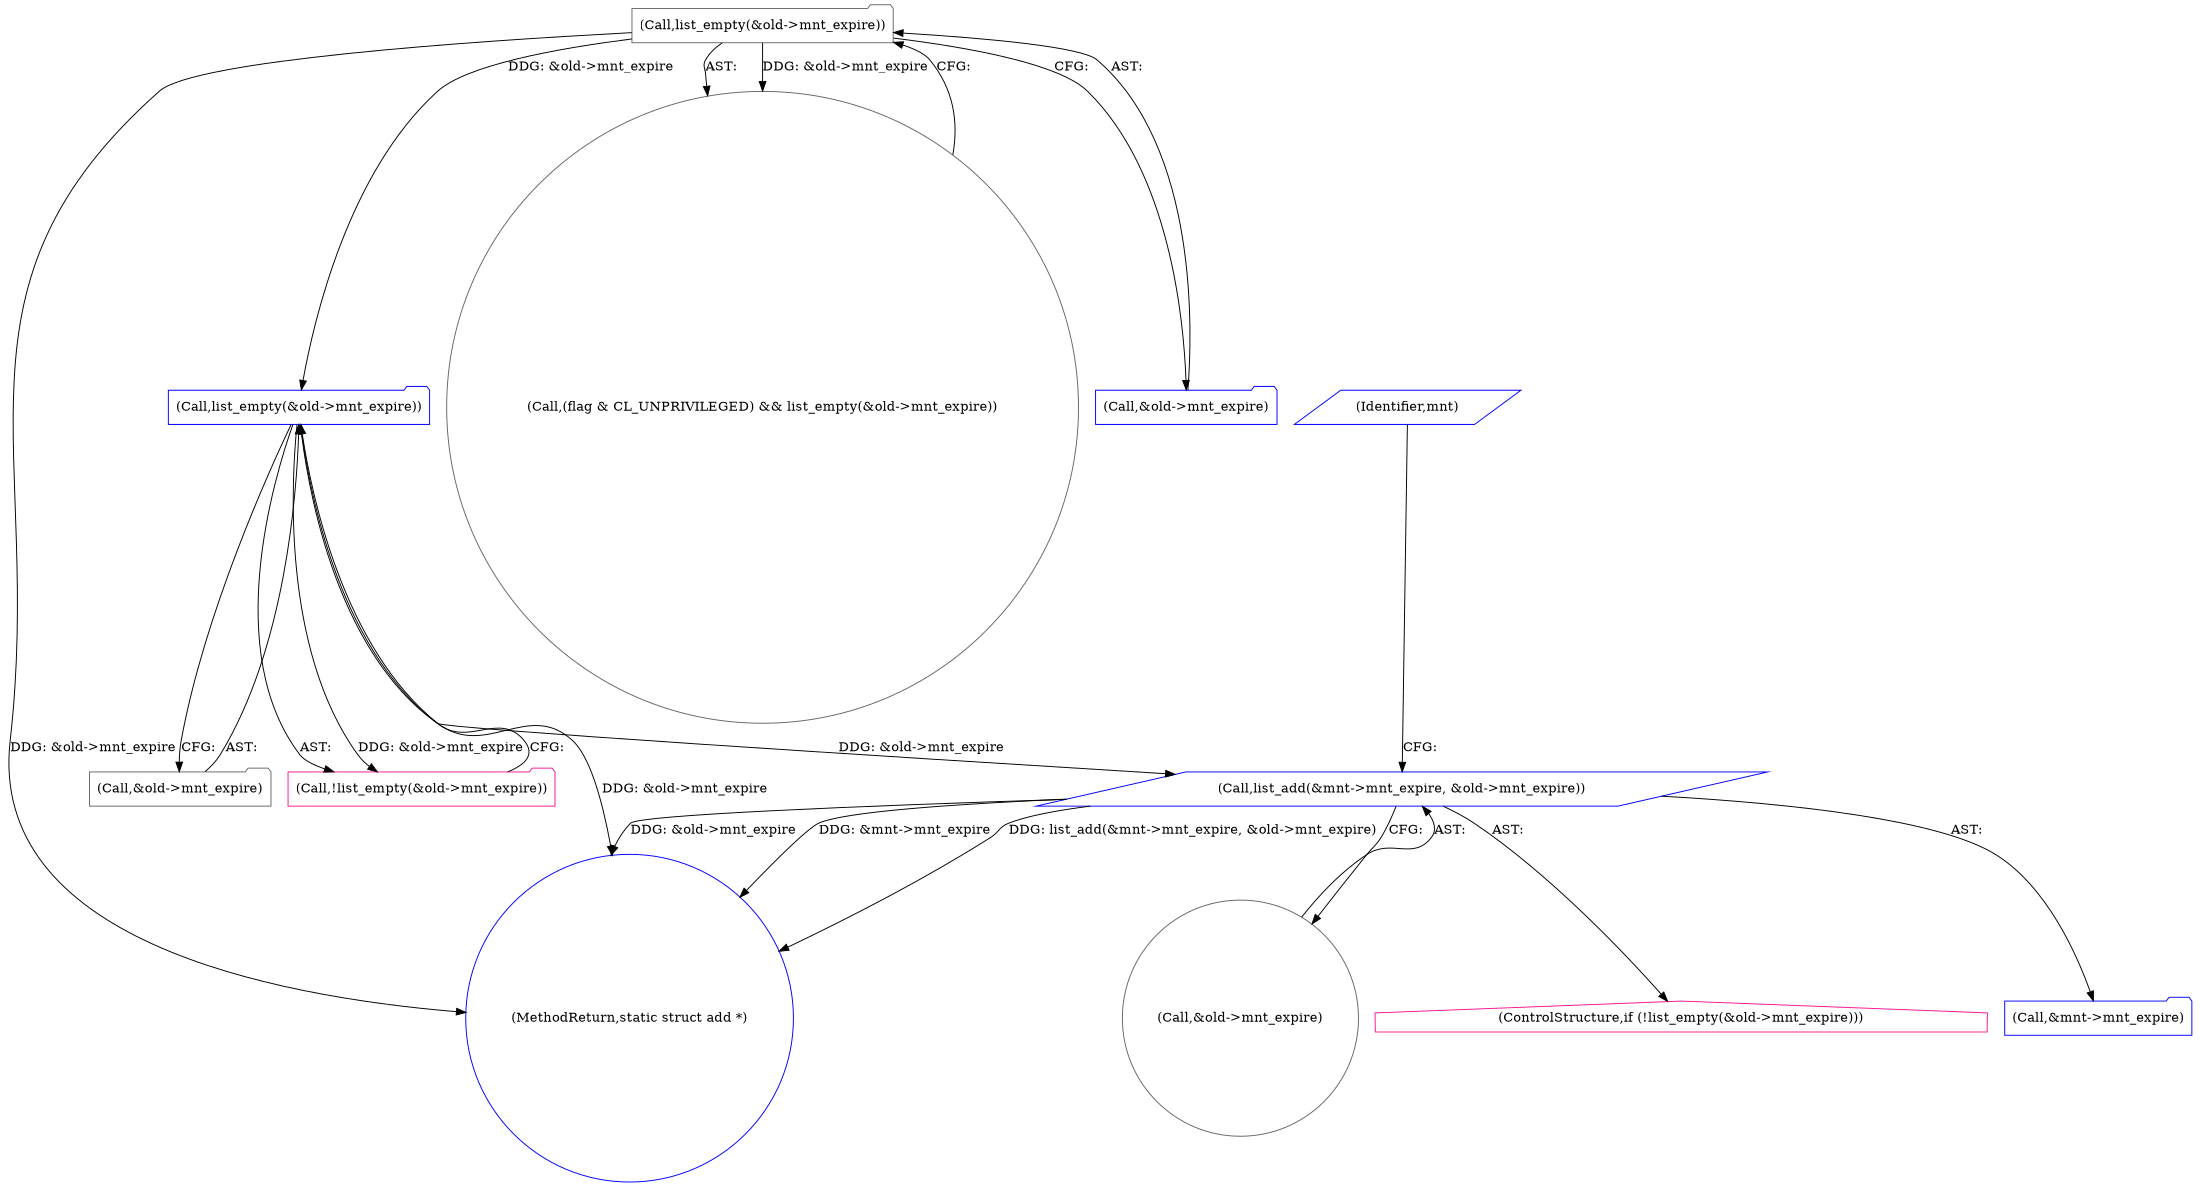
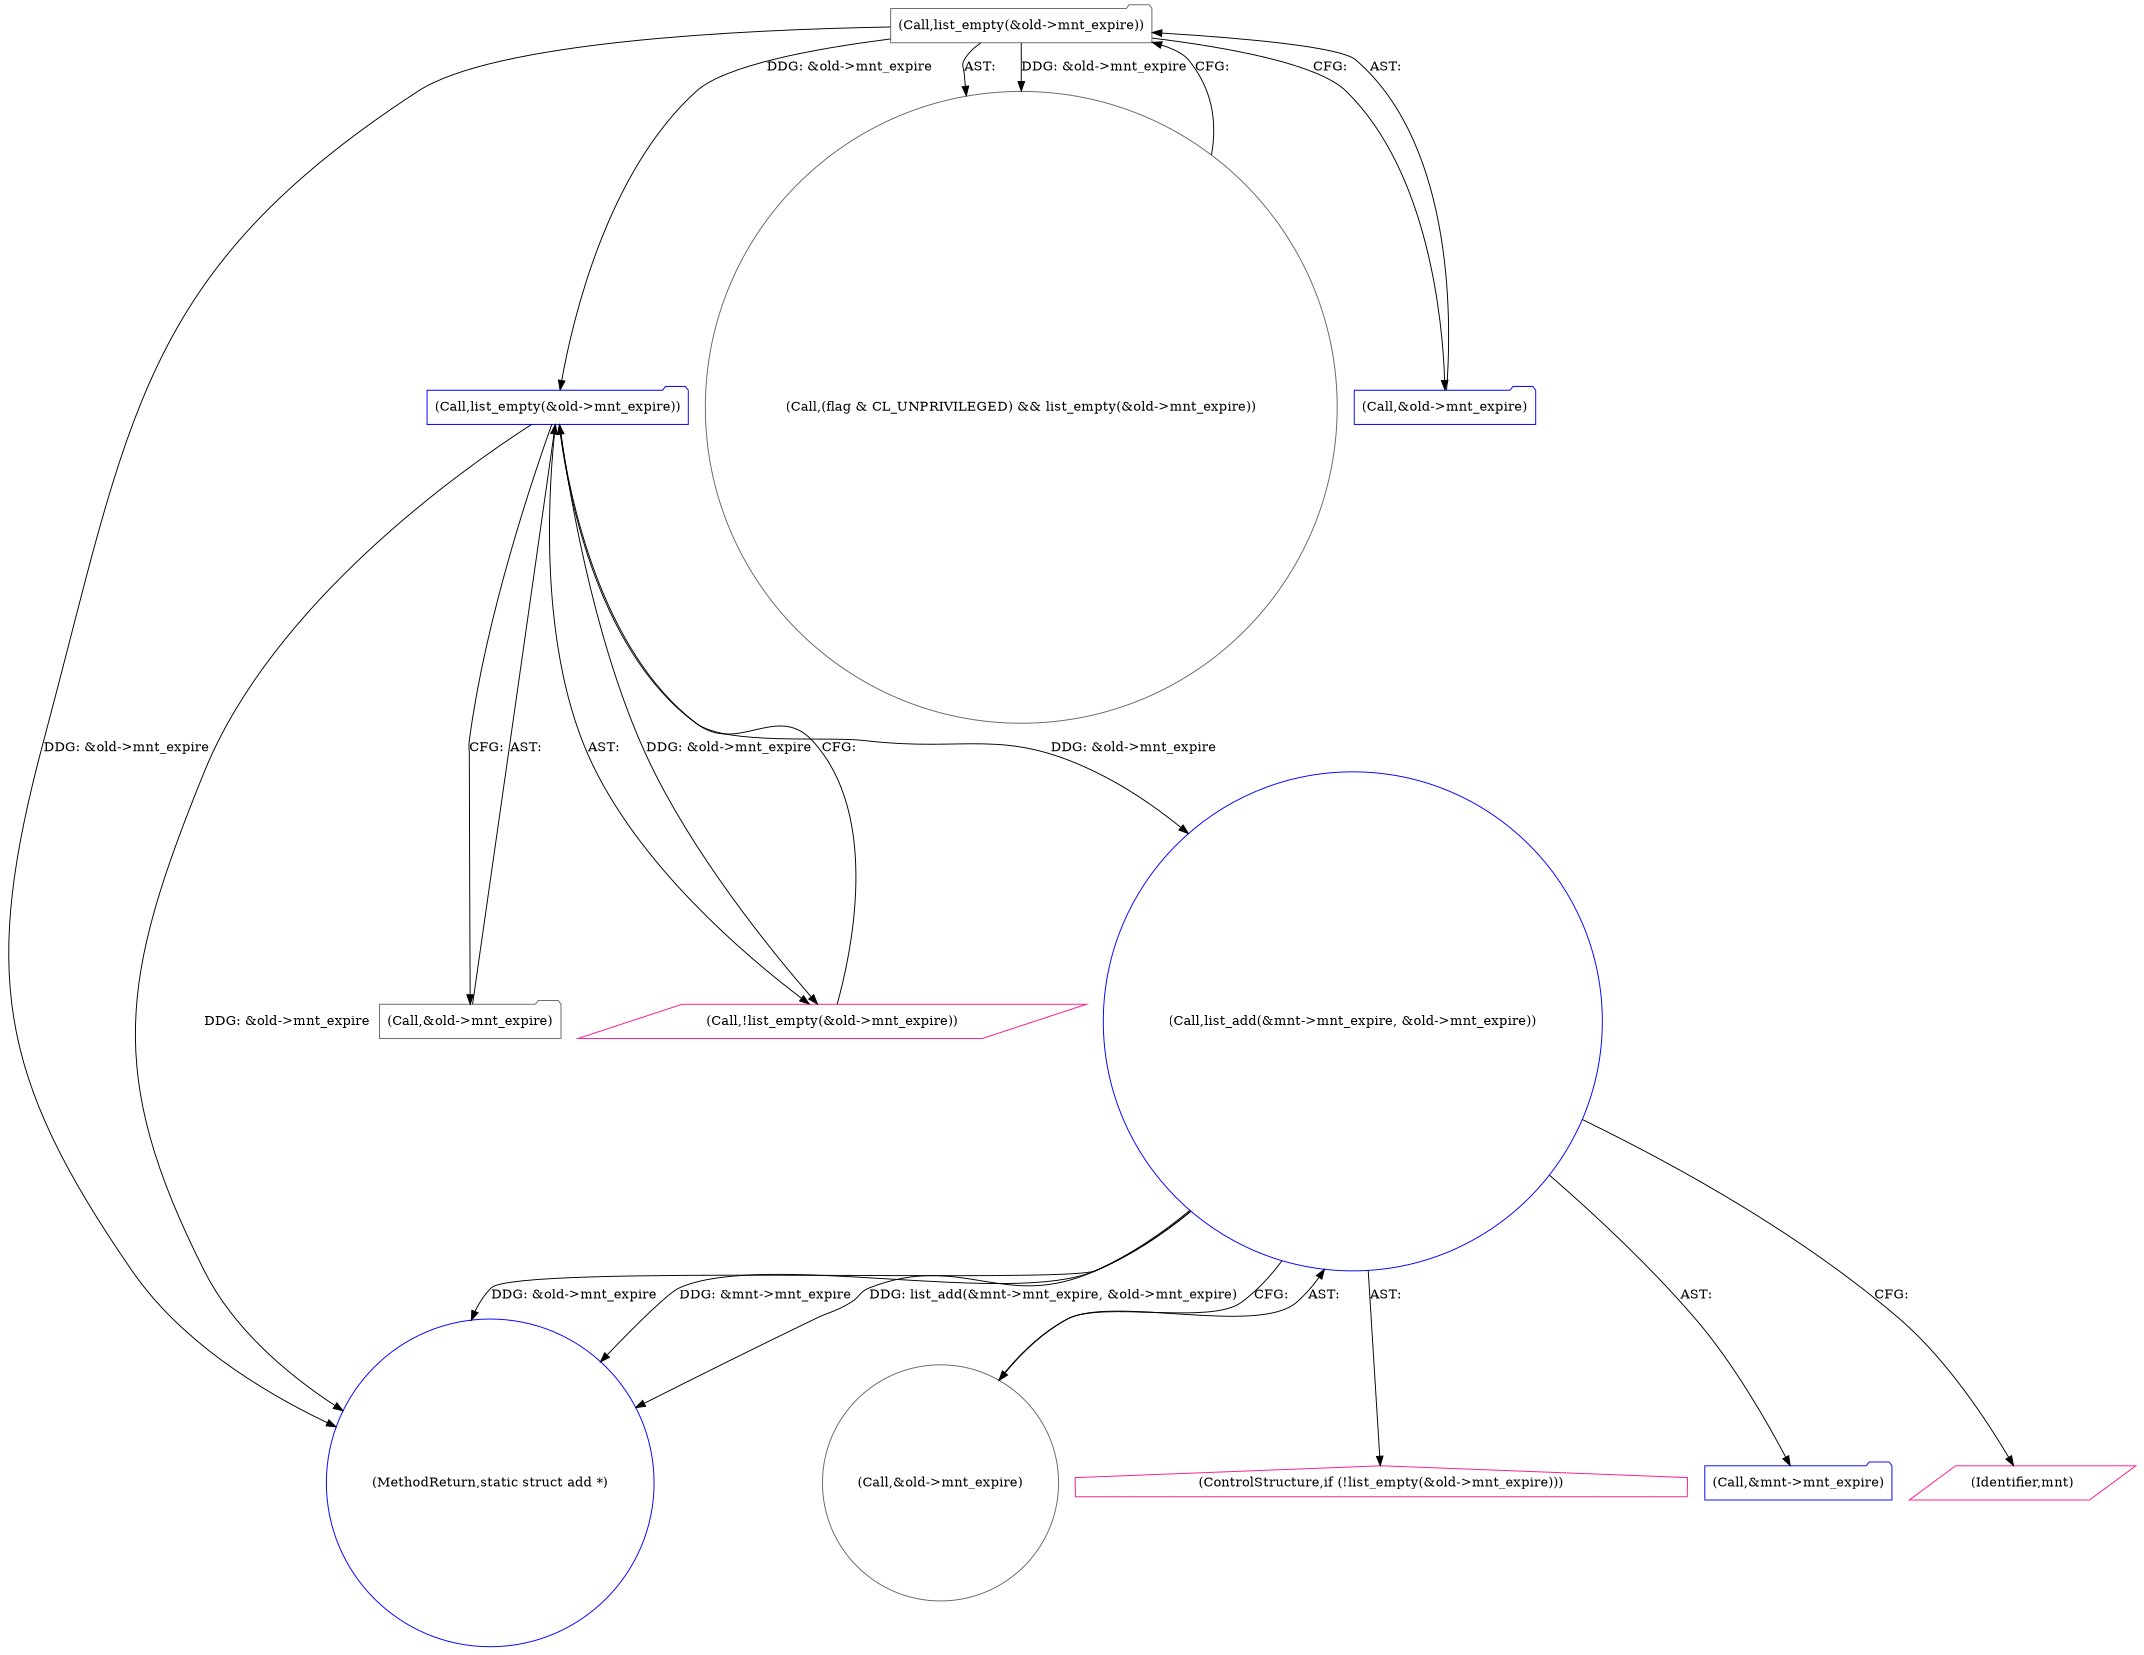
(1408, 407) -> (2023, 1483)
(1405, 593) -> (1821, 1258)
(422, 789) -> (832, 1021)
(1402, 789) -> (1353, 1021)
